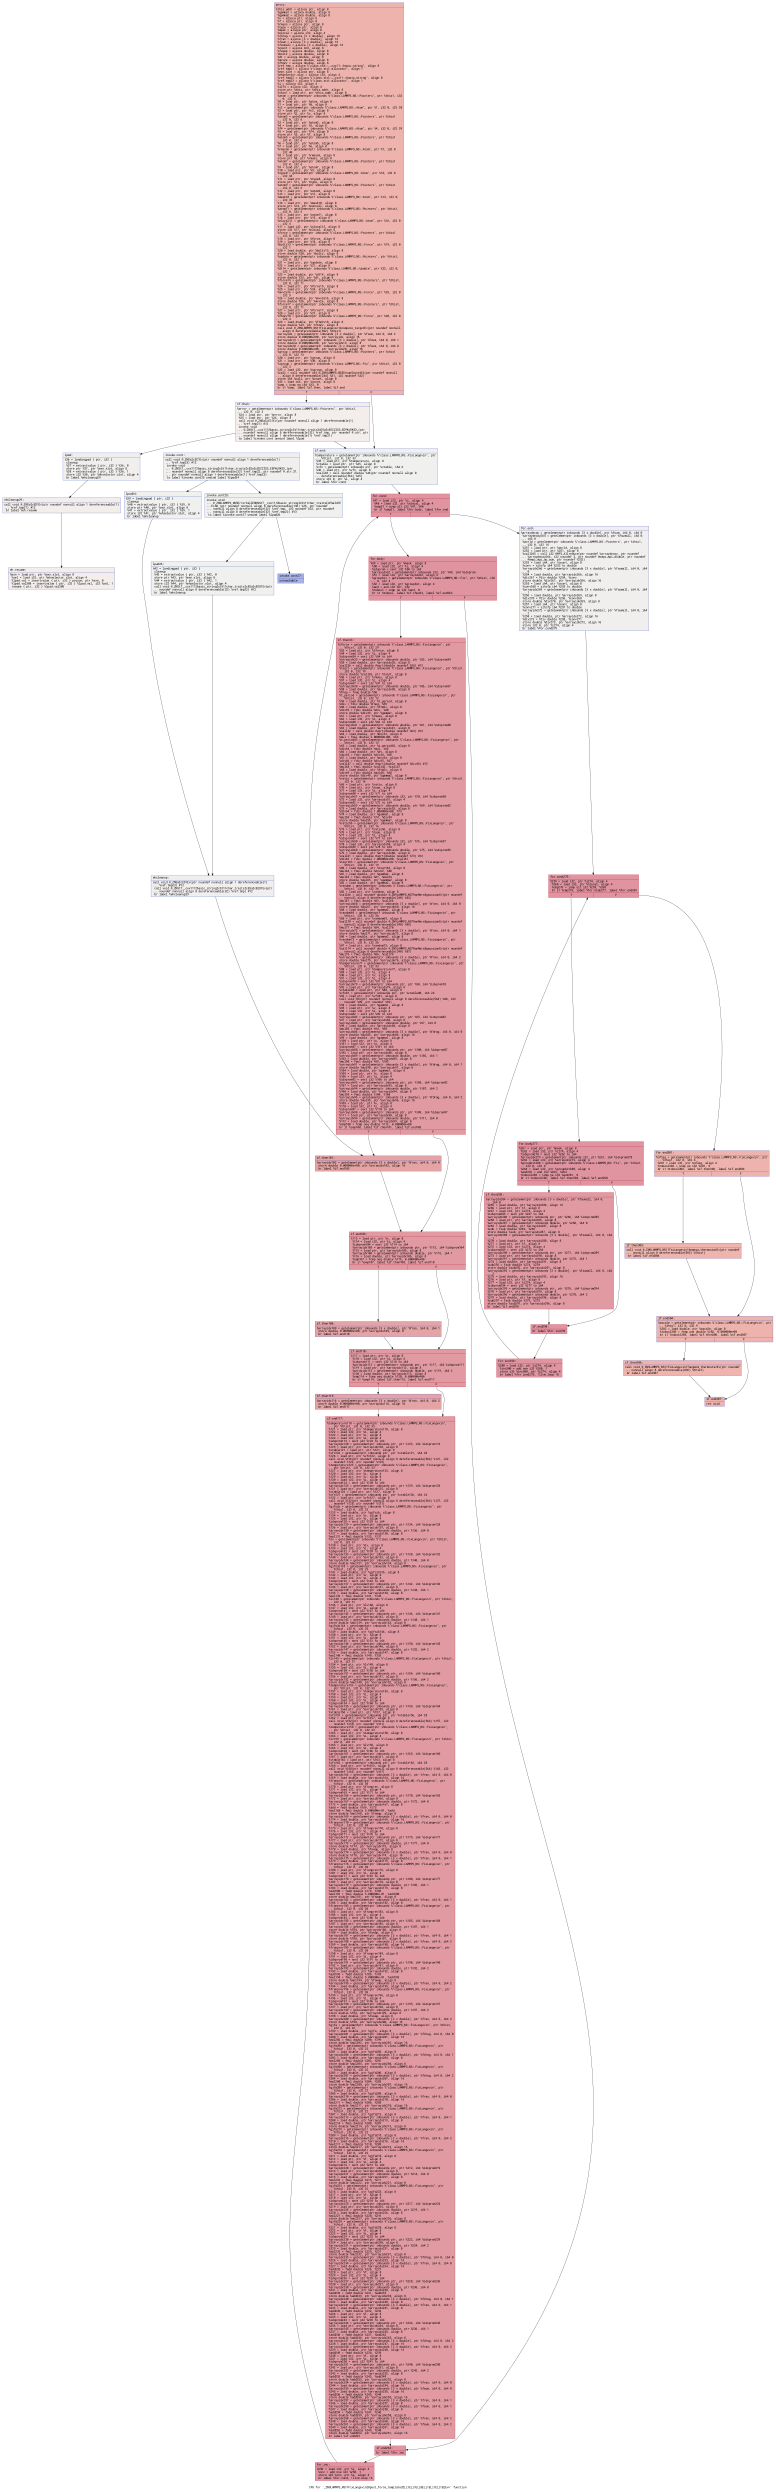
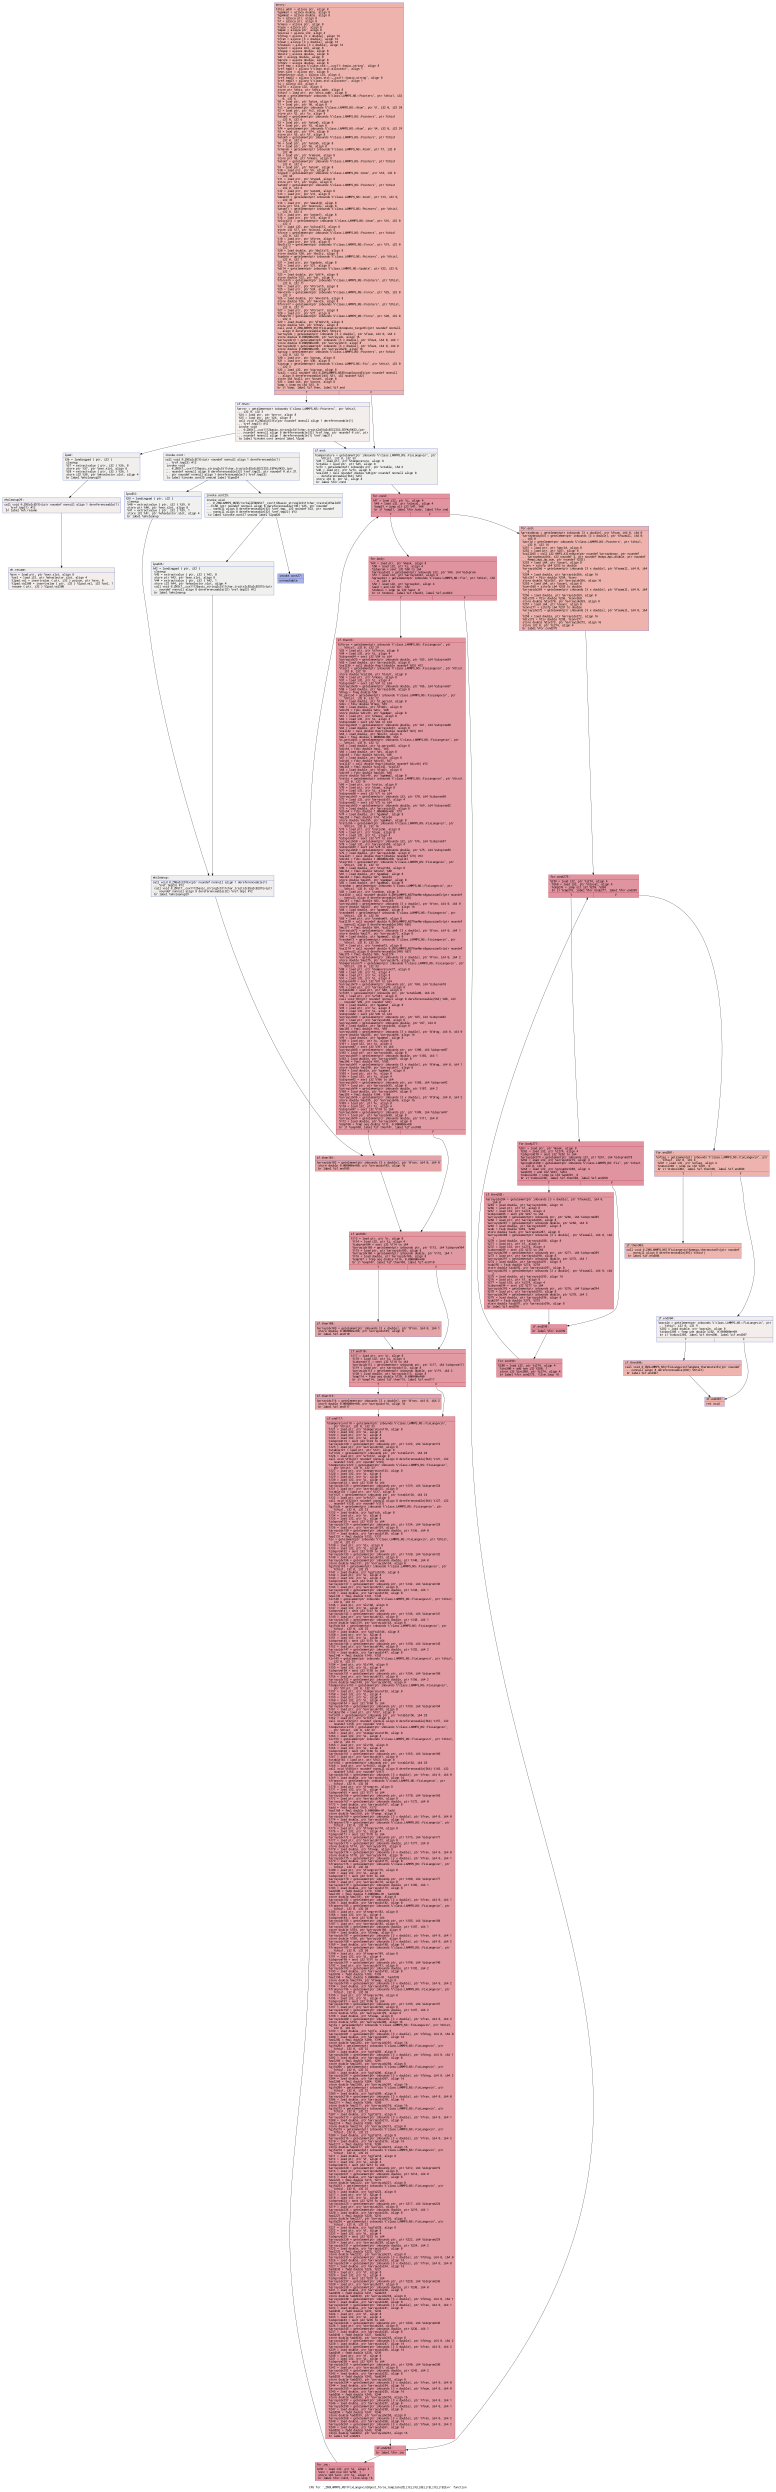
(584, 578) -> (584, 578)
(697, 1286) -> none
(715, 1329) -> (715, 1329)
